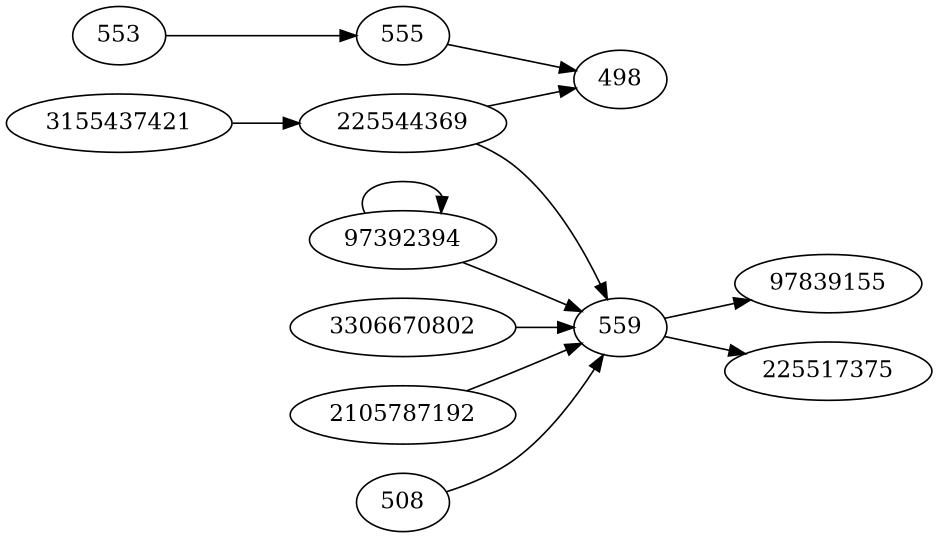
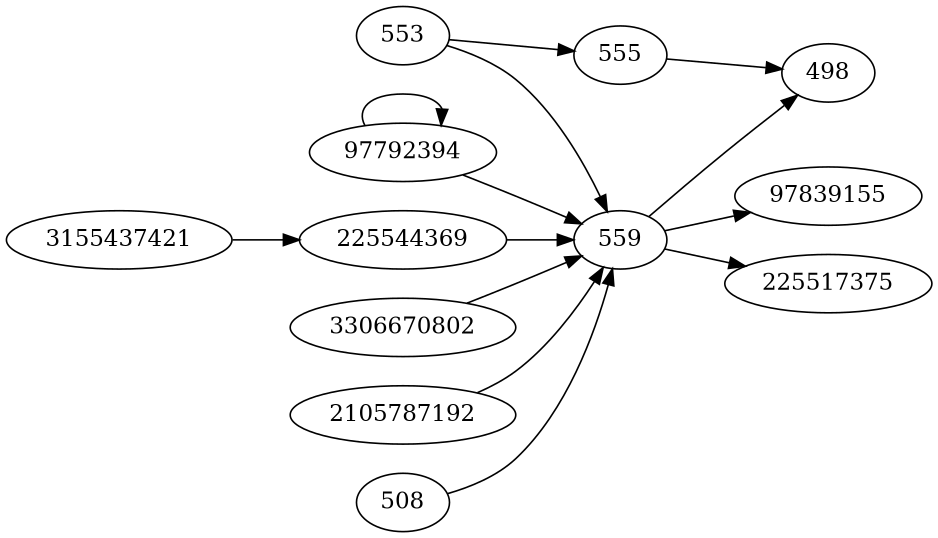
(523, 99) -> (716, 160)
none -> (540, 103)
(403, 240) -> (403, 152)
